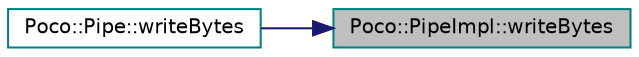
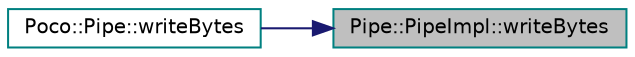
(482, 28) -> (480, 28)
